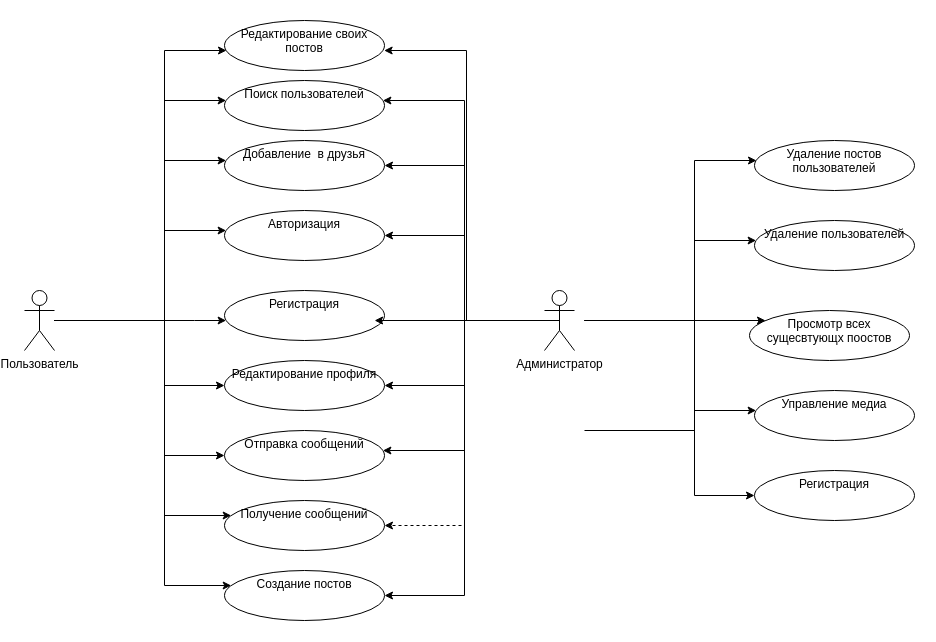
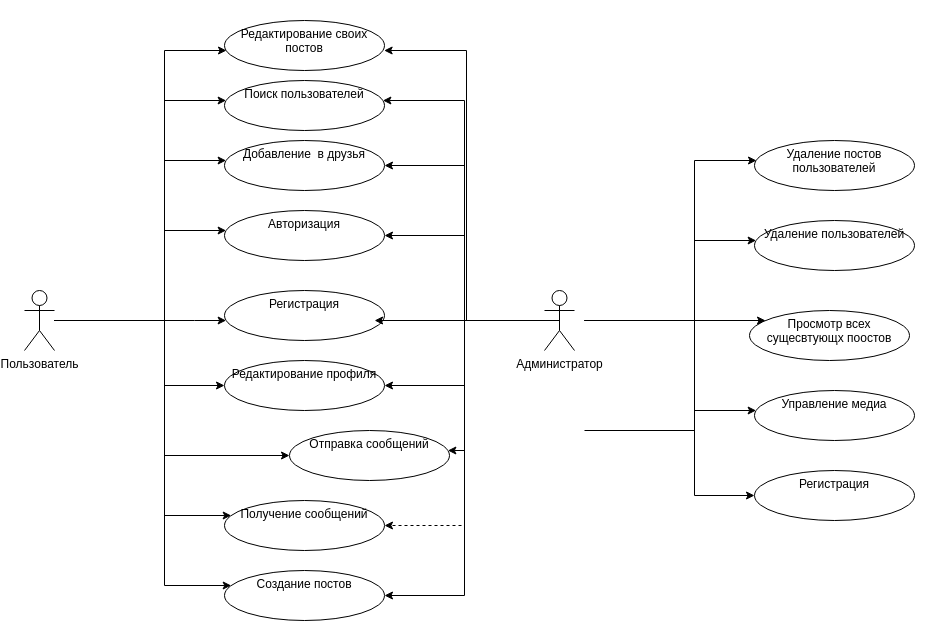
(305, 456) -> (370, 456)
